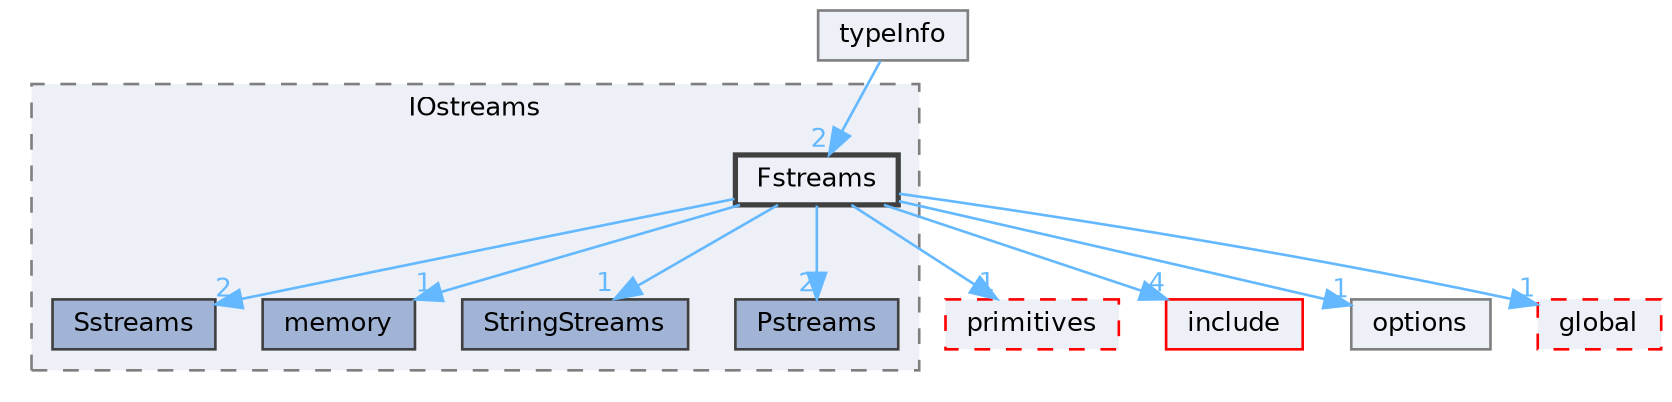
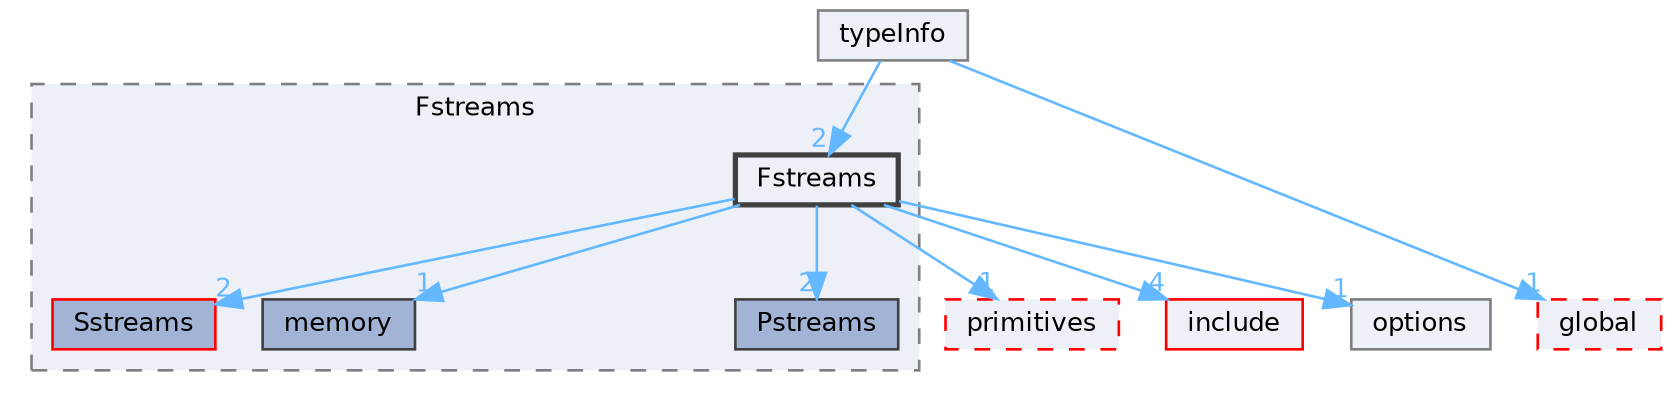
(475, 109) -> (475, 109)
(1206, 241) -> (1234, 175)
(134, 324) -> (134, 324)
(575, 324) -> none
